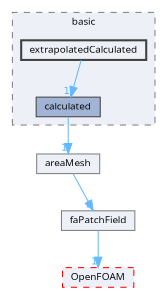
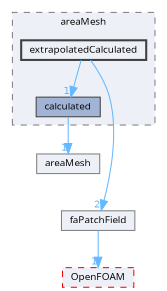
(84, 22) -> (84, 22)
(81, 188) -> (114, 132)
